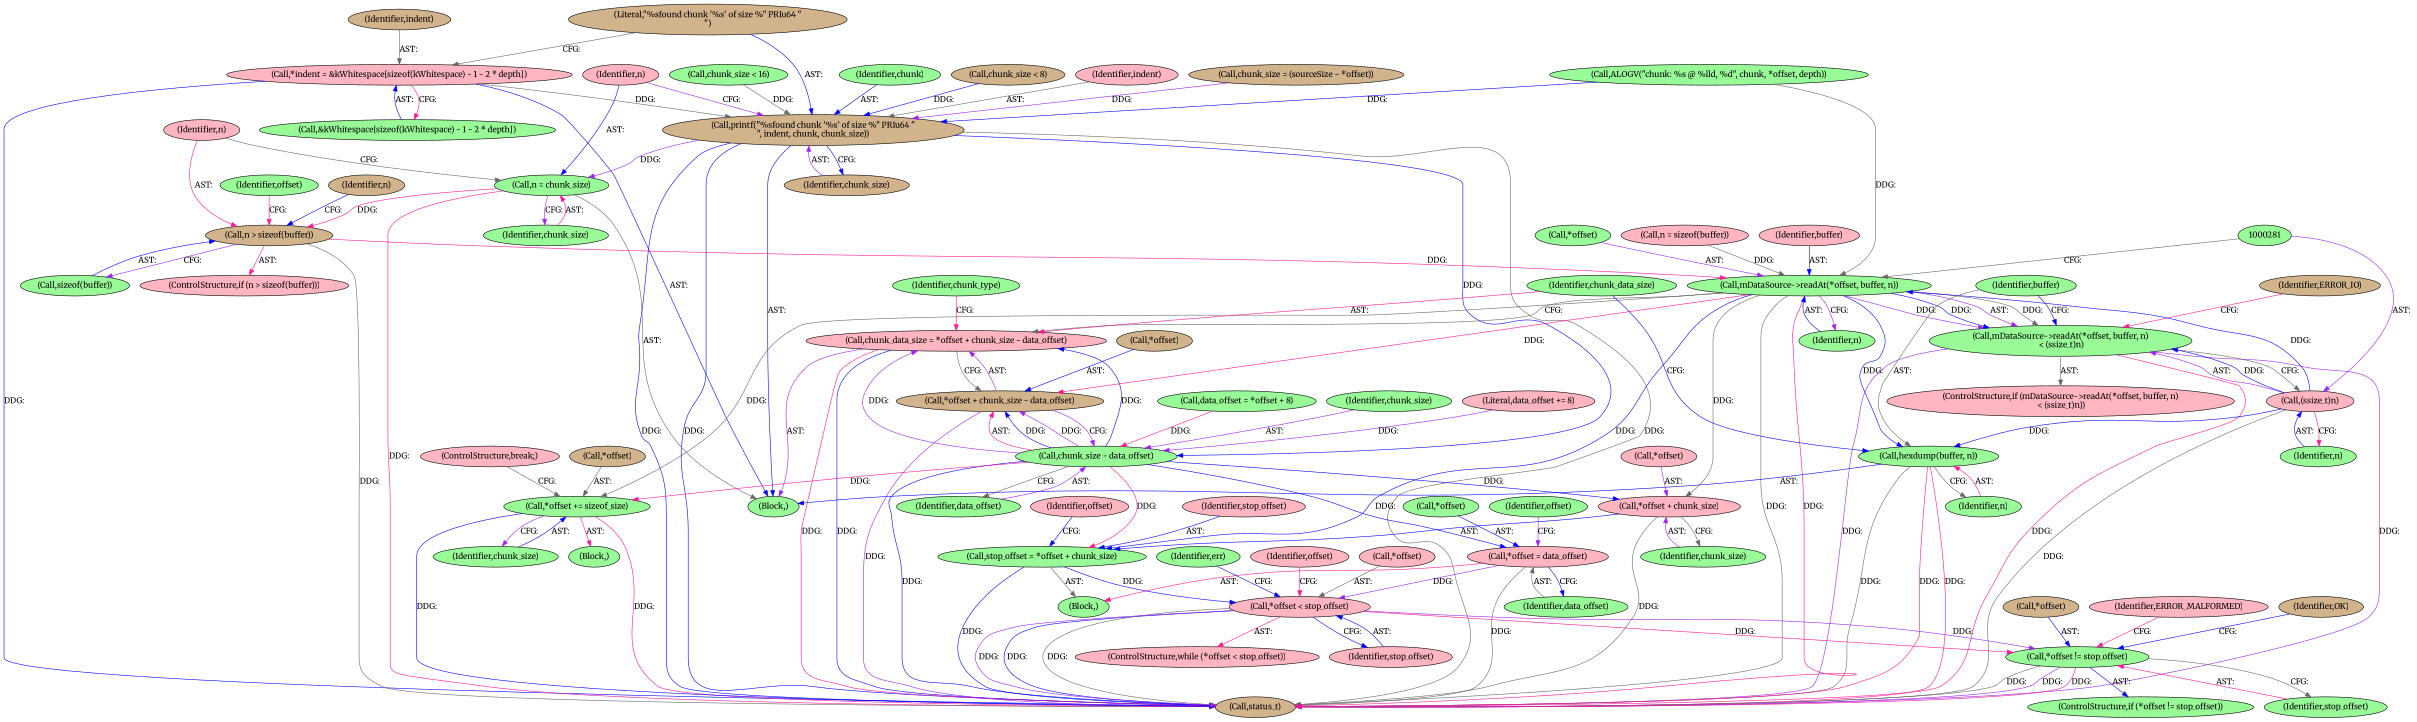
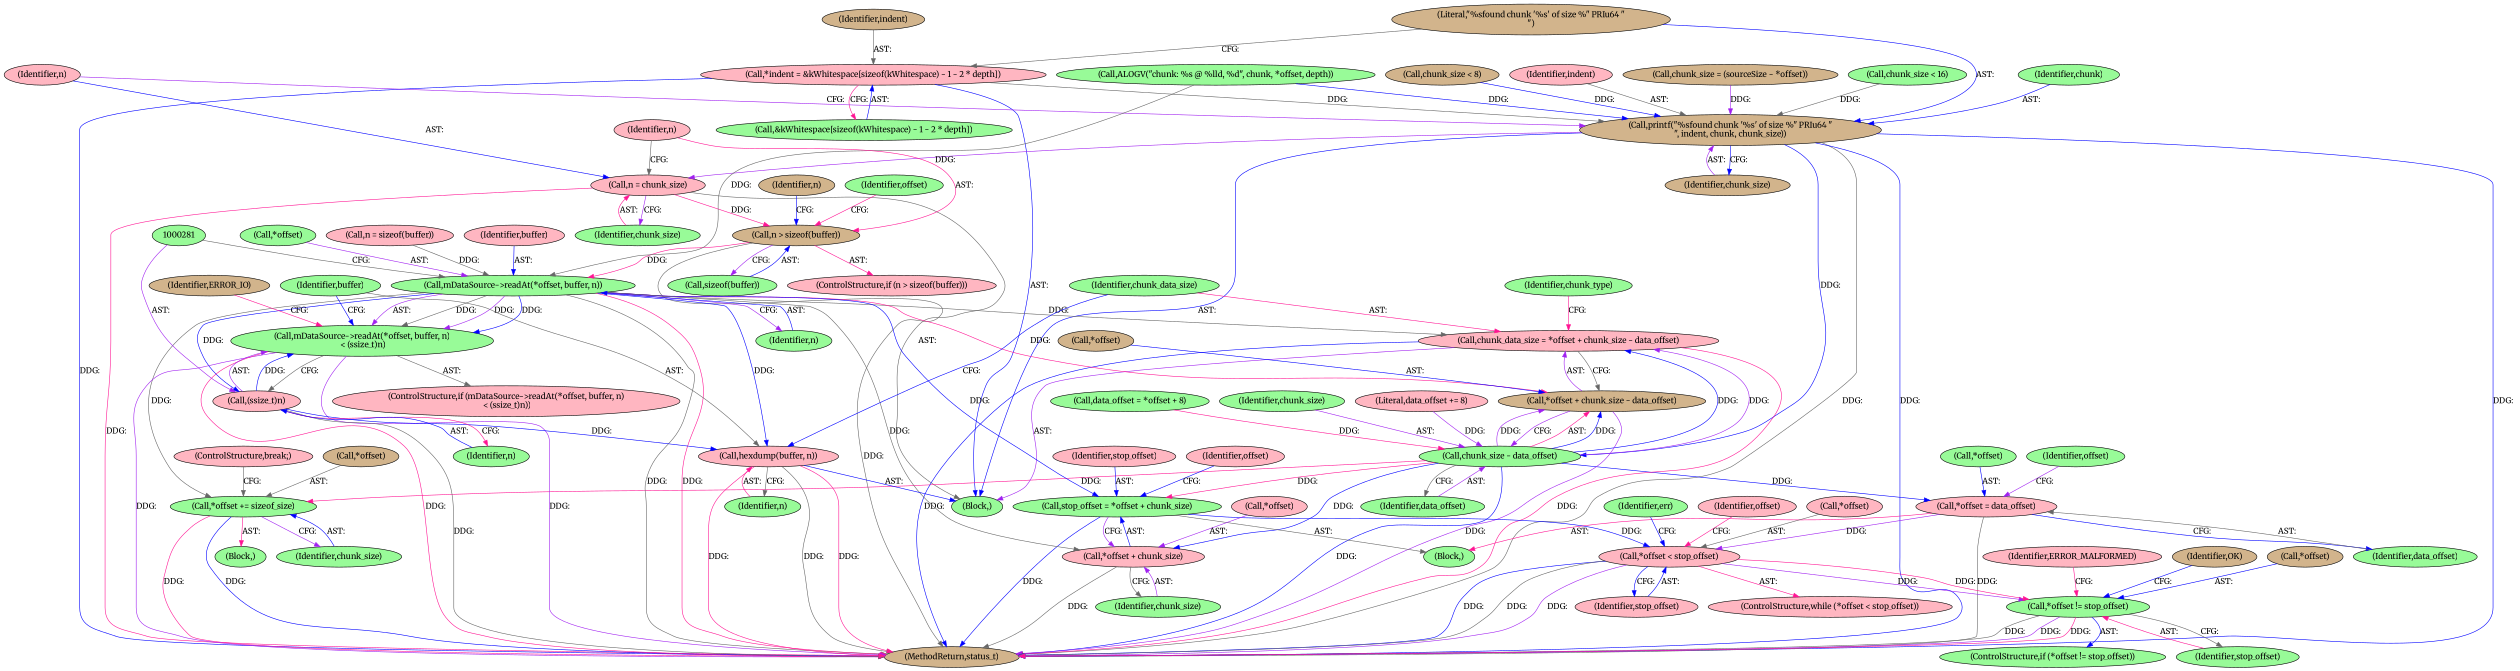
(552, 185) -> (648, 185)
(1555, 311) -> (1060, 311)
(2126, 312) -> (279, 311)
(1929, 456) -> (768, 456)
none -> (1103, 530)
(1255, 707) -> (952, 657)
